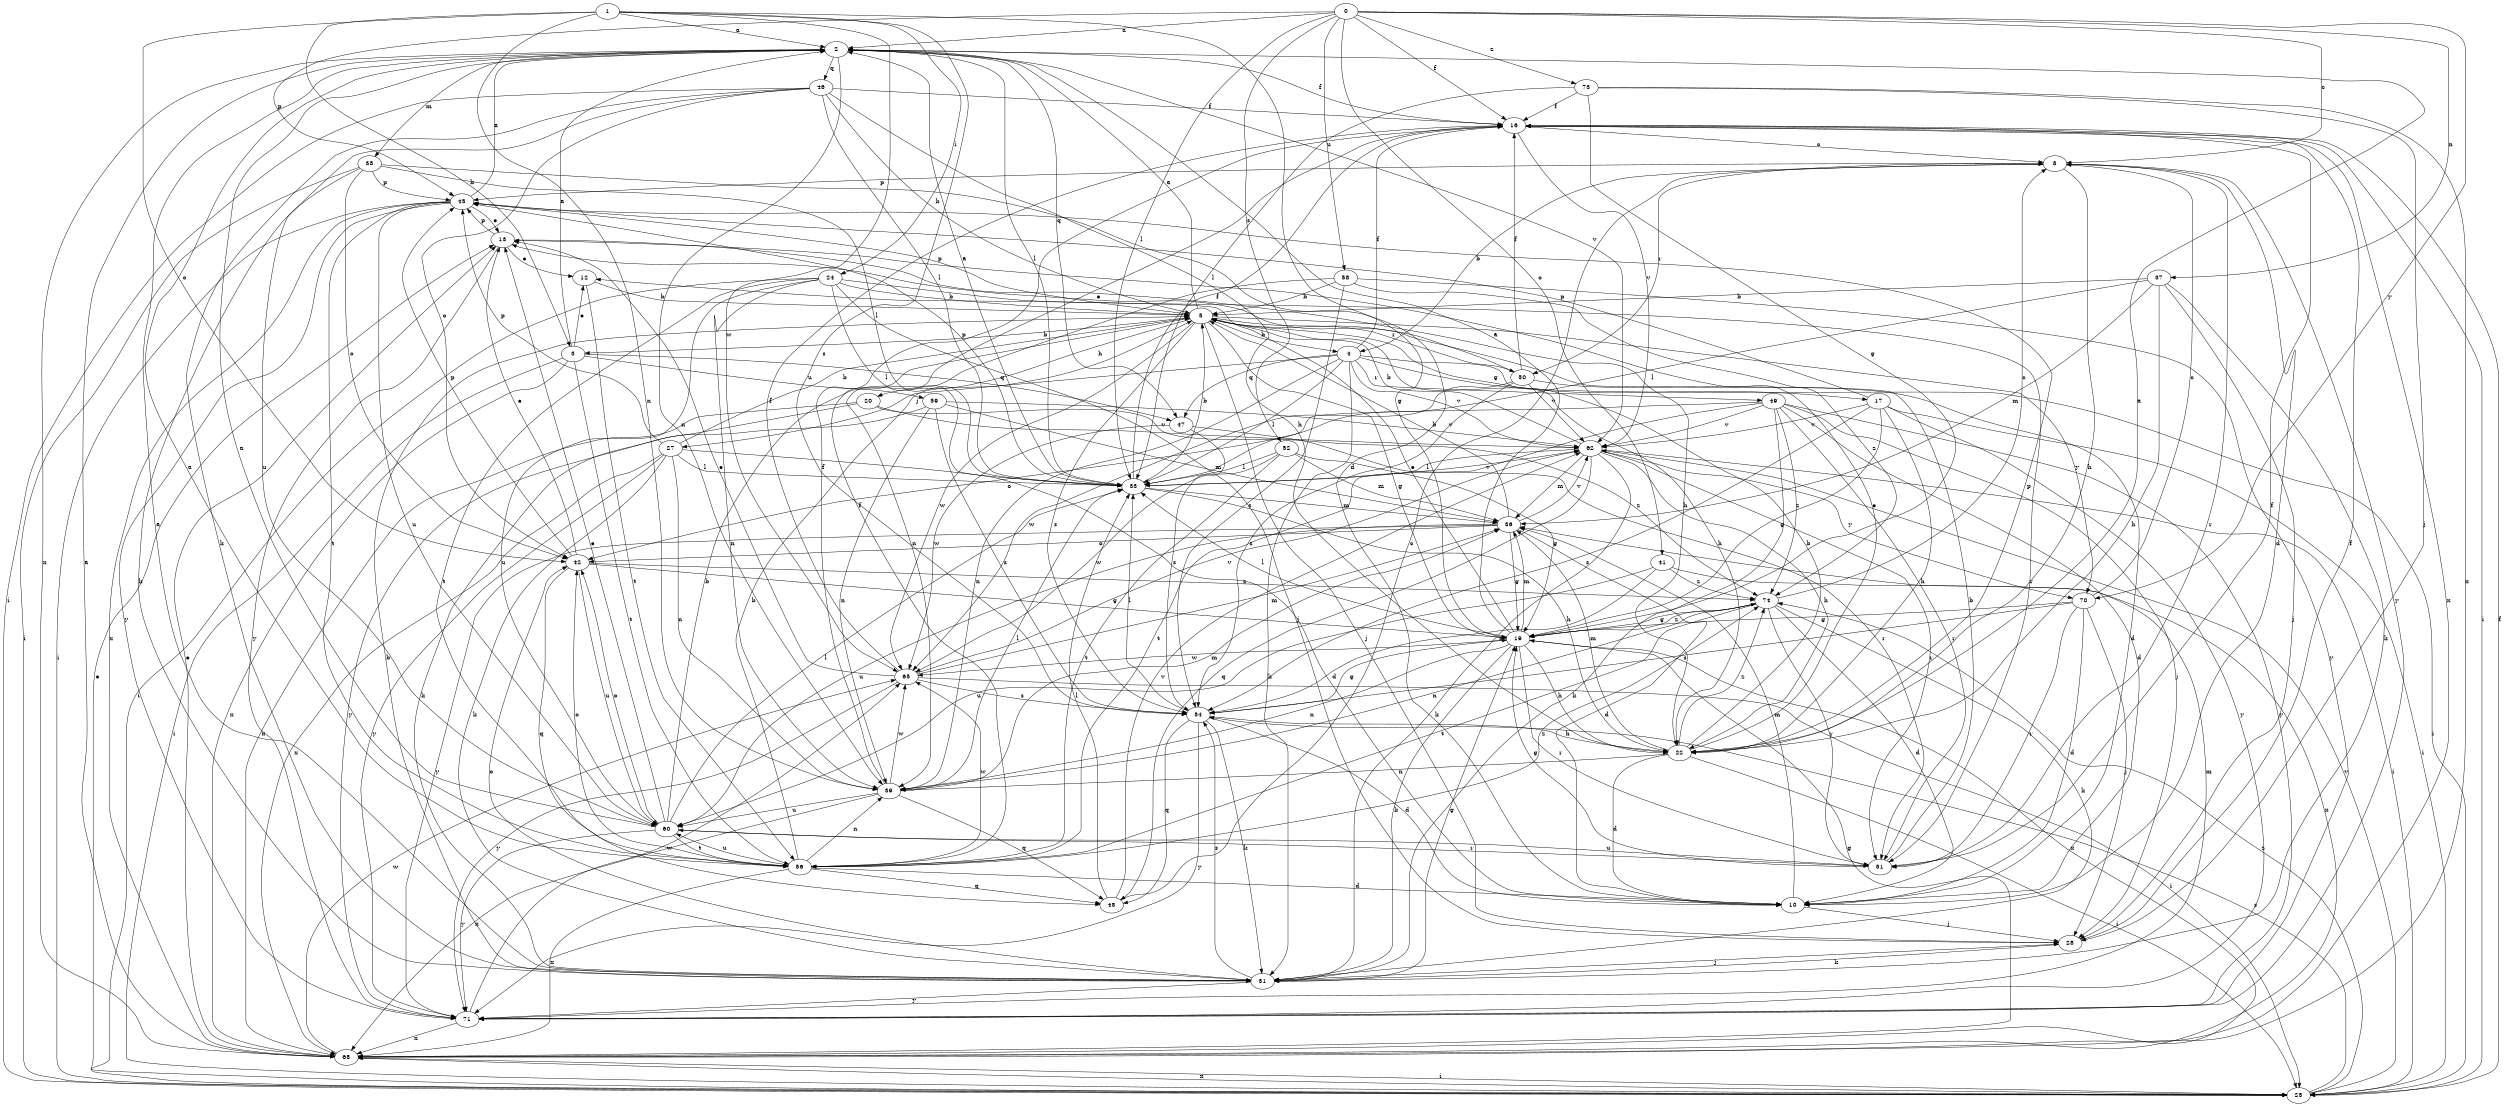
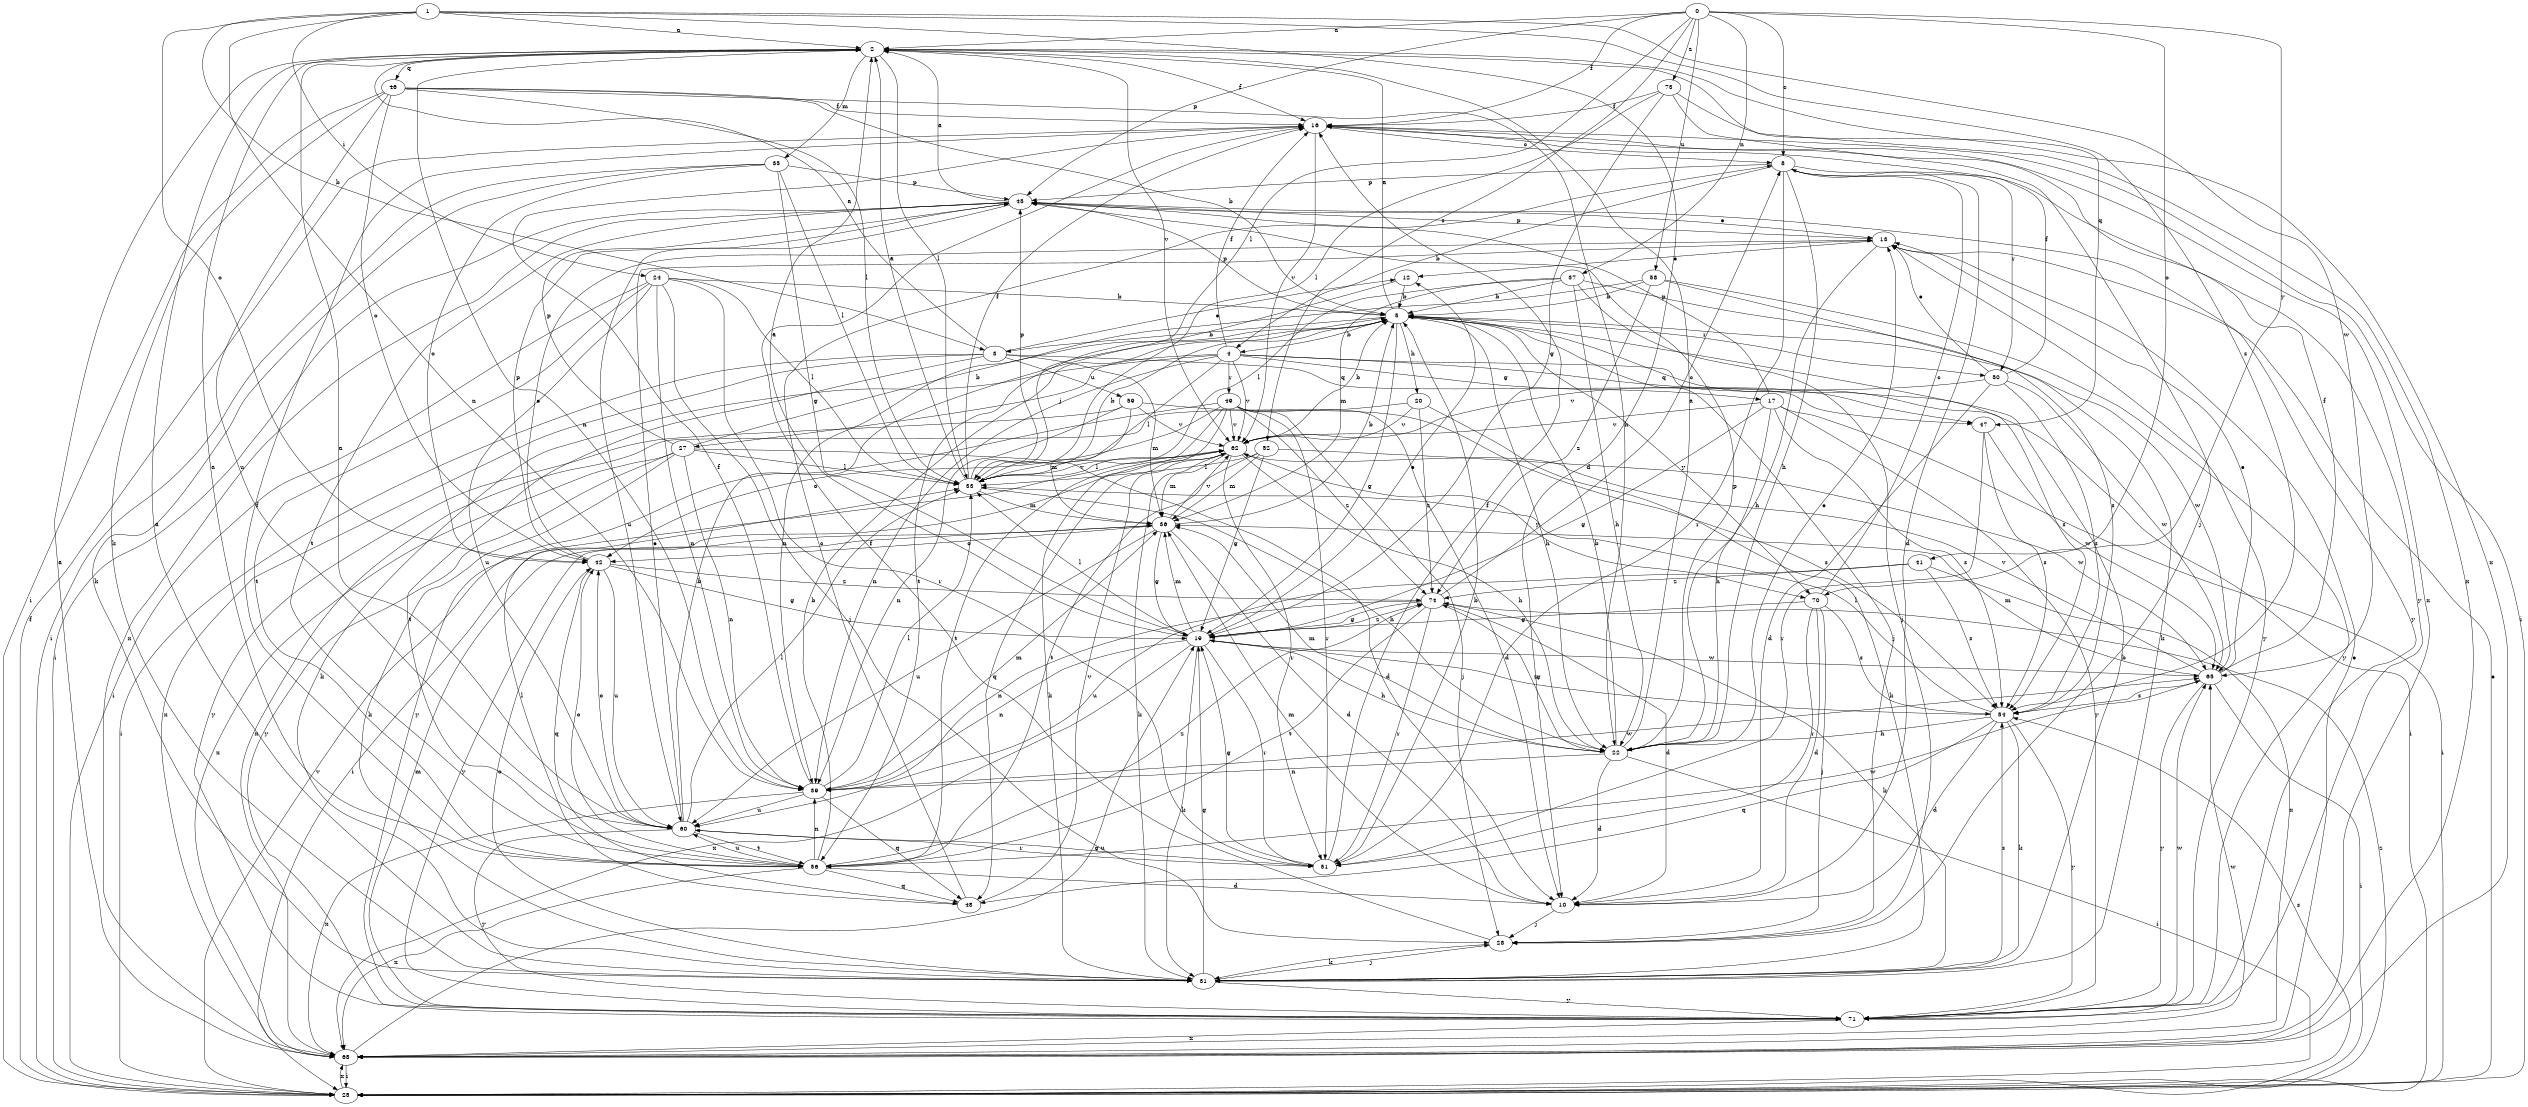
none -> (1143, 388)
